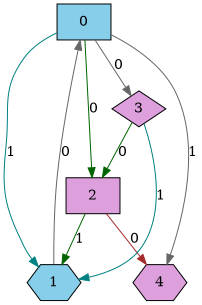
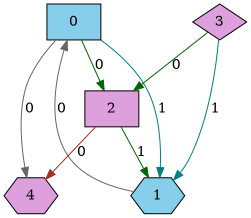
(110, 64) -> none
(193, 152) -> (30, 109)
